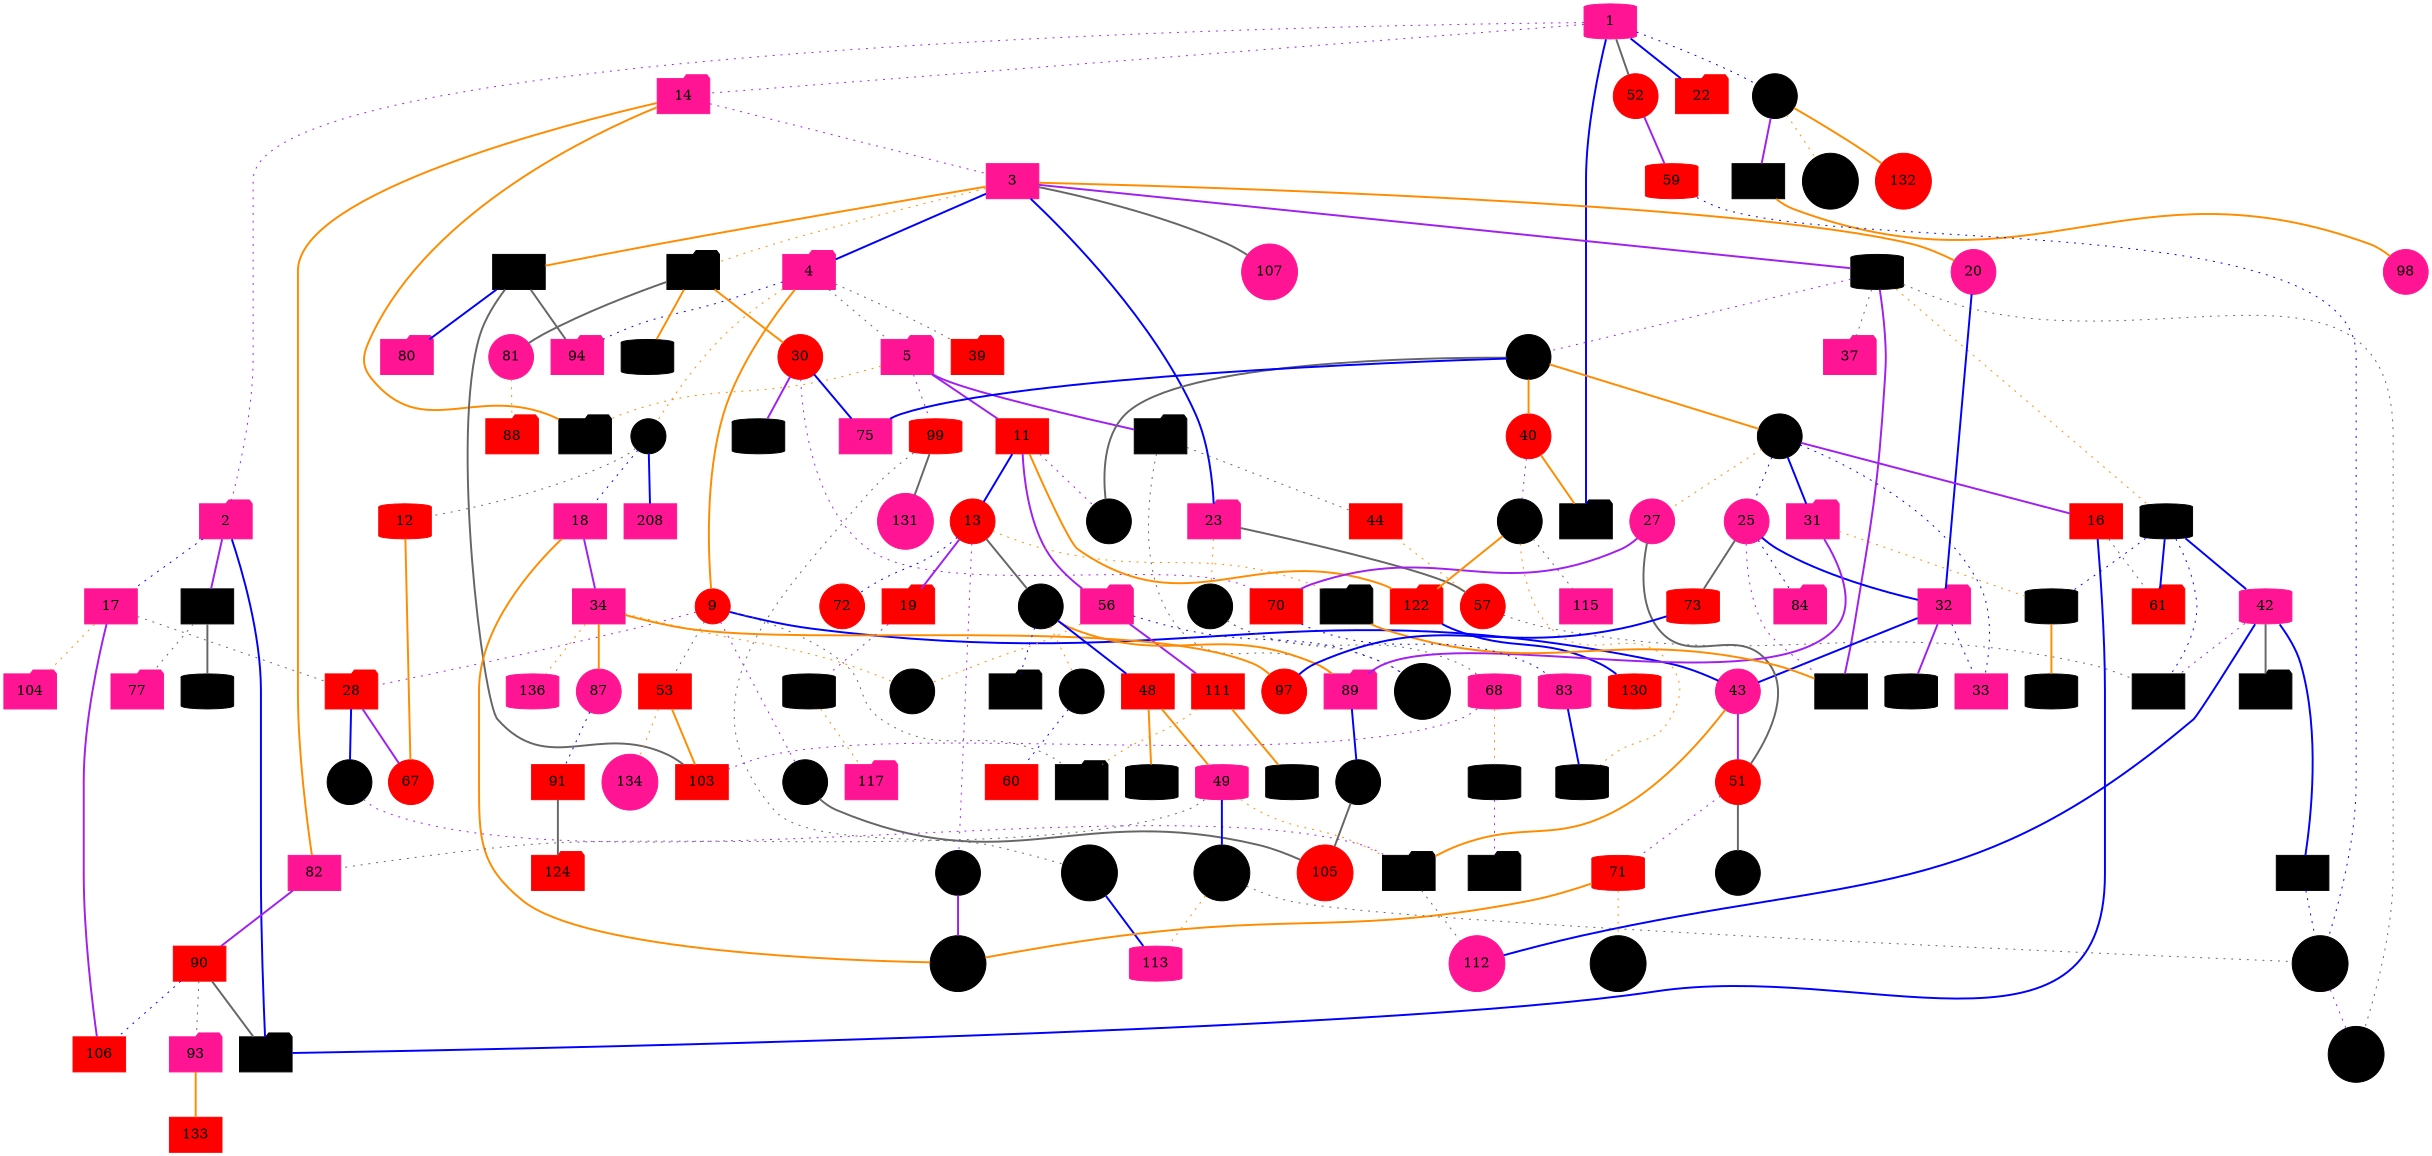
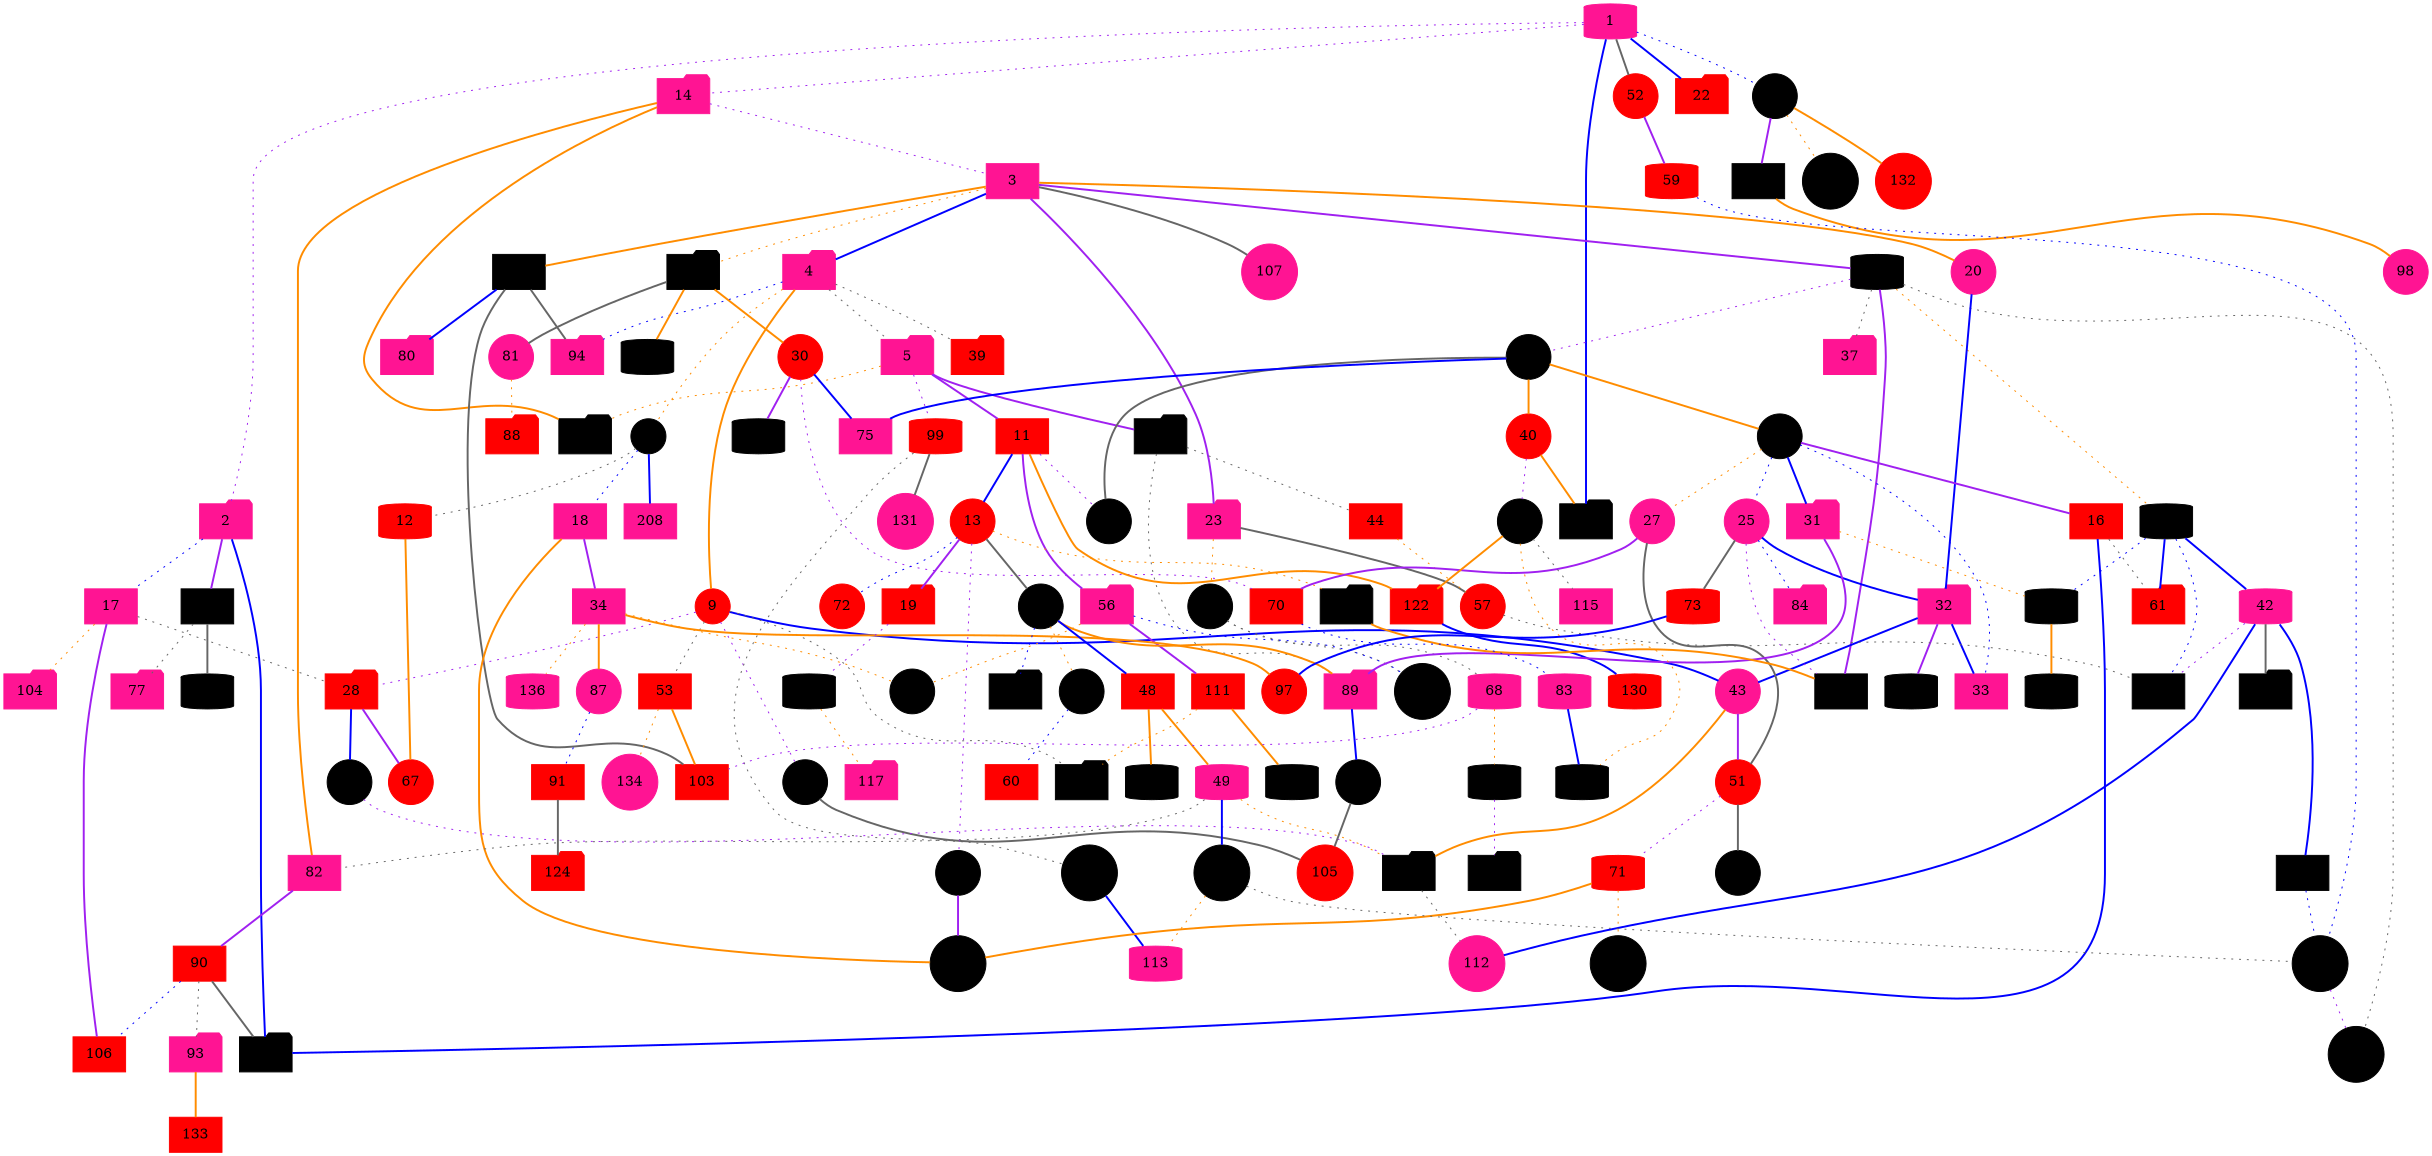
(1150, 336) -> (1150, 336)
(1964, 653) -> (1964, 653)
